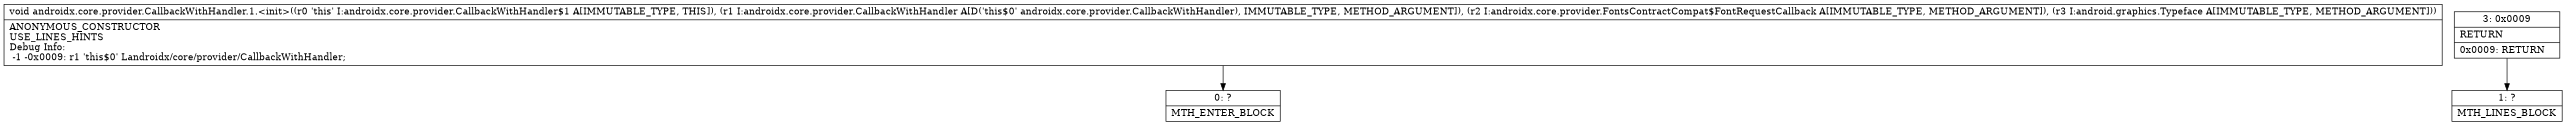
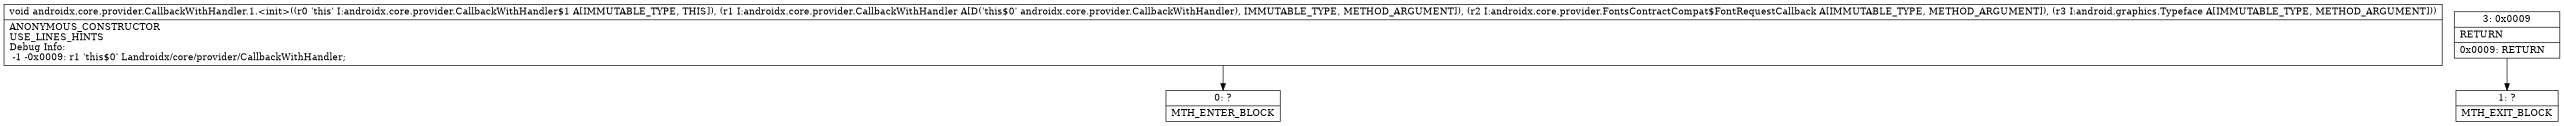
(2507, 113) -> (2507, 113)
